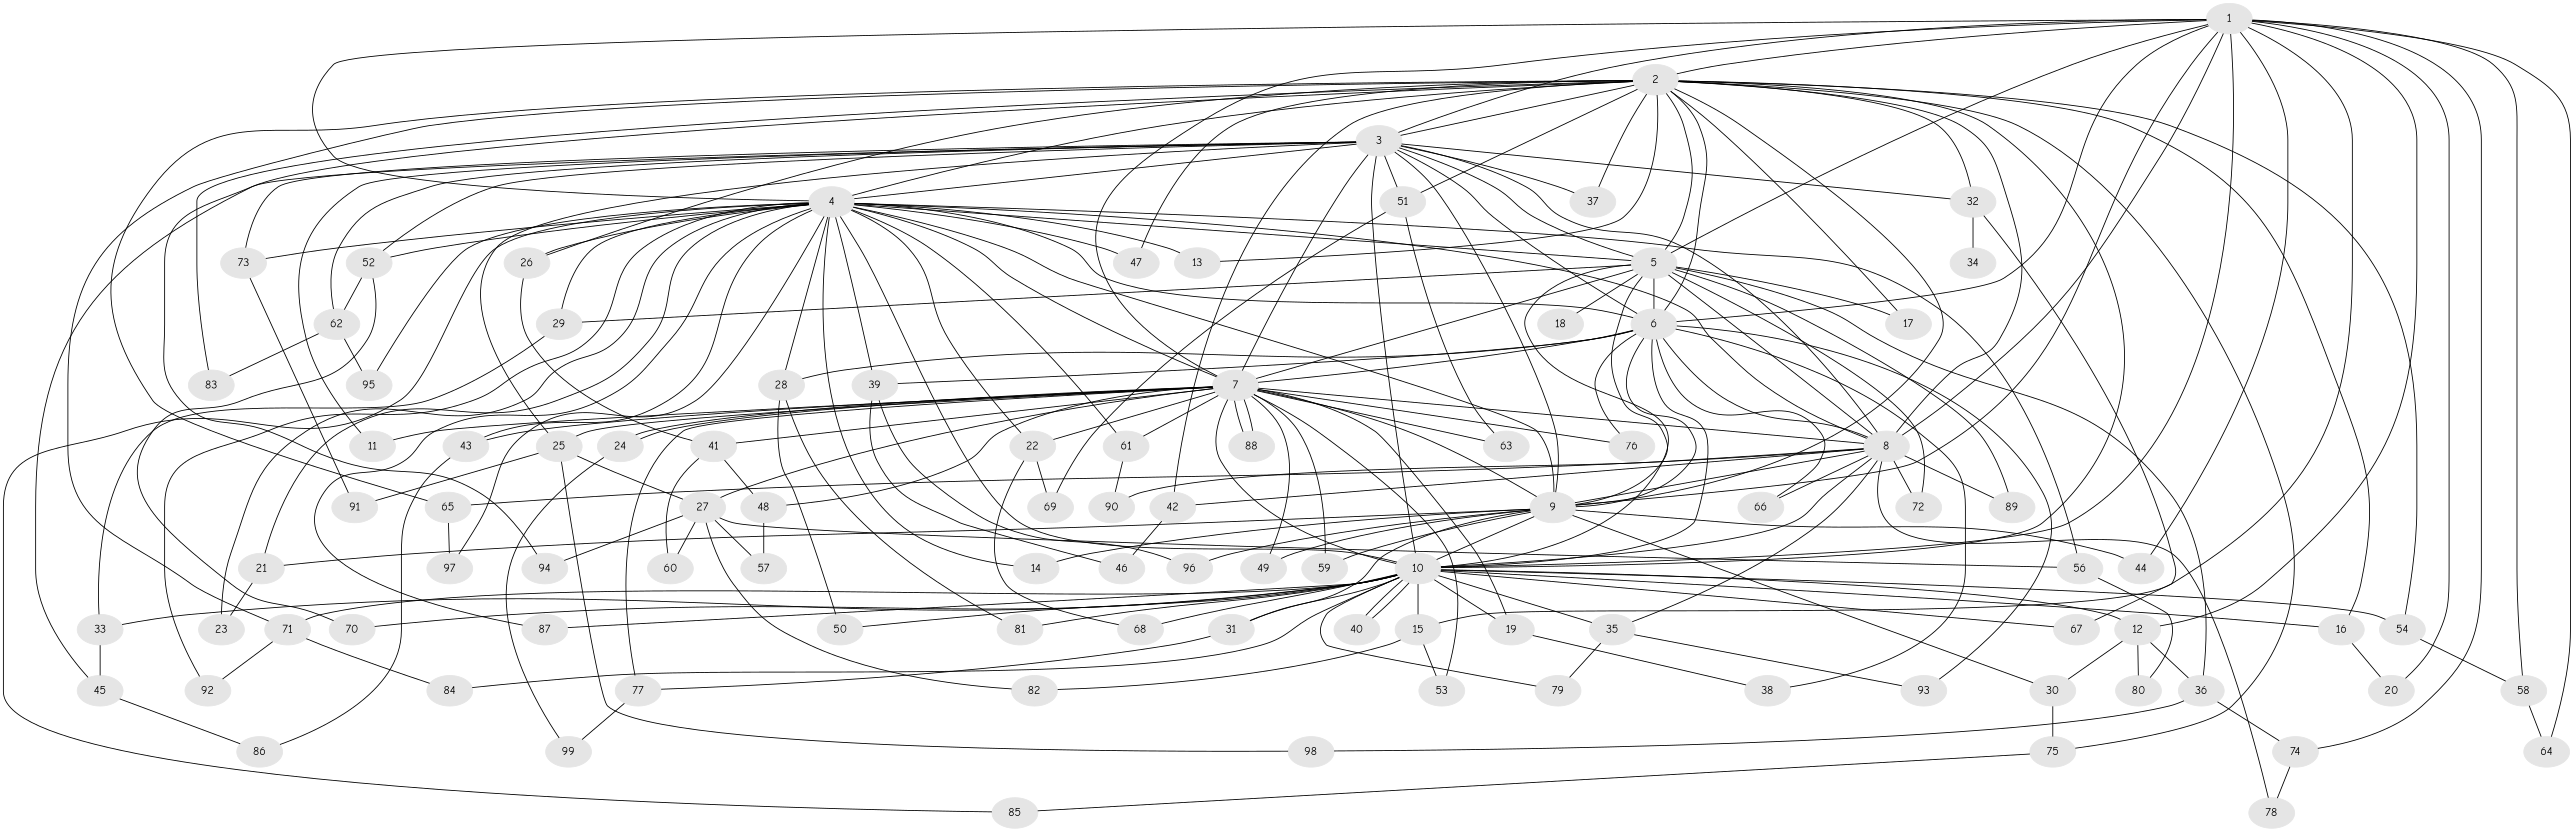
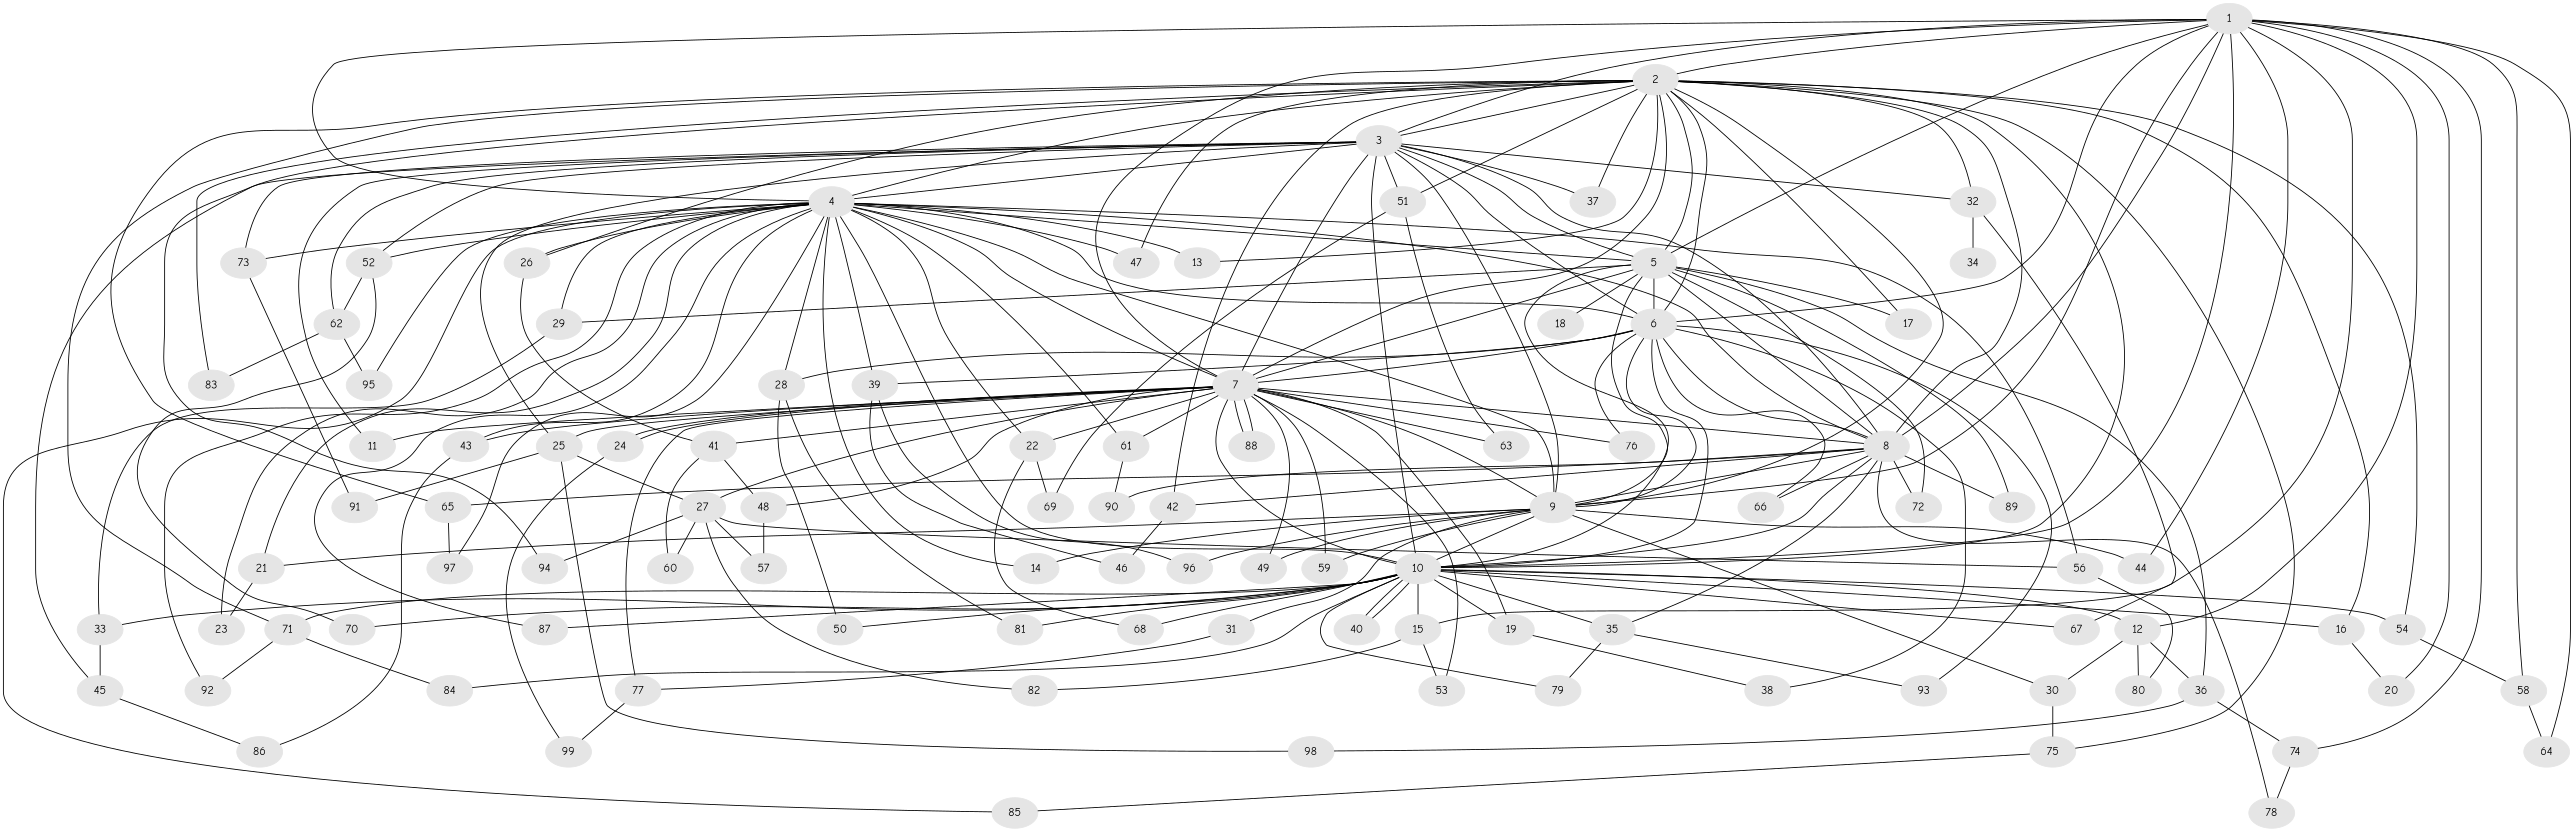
none -> (1513, 281)
(1348, 594) -> none
